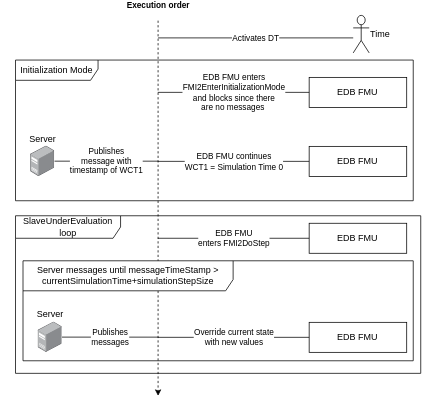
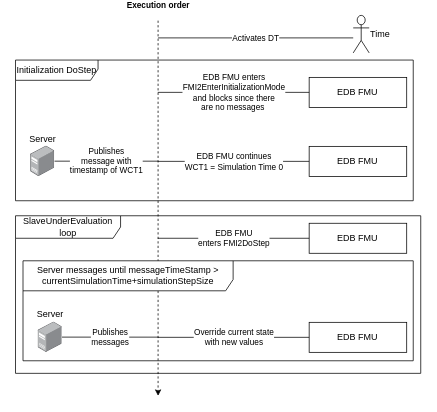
(57, 70) -> (57, 70)
